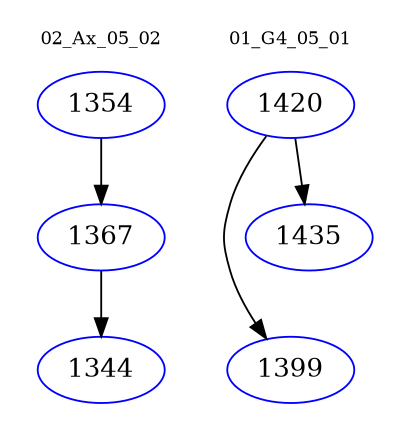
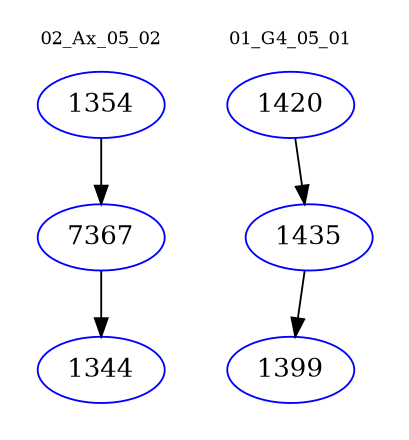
(225, 228) -> (301, 295)
(101, 237) -> (101, 237)
